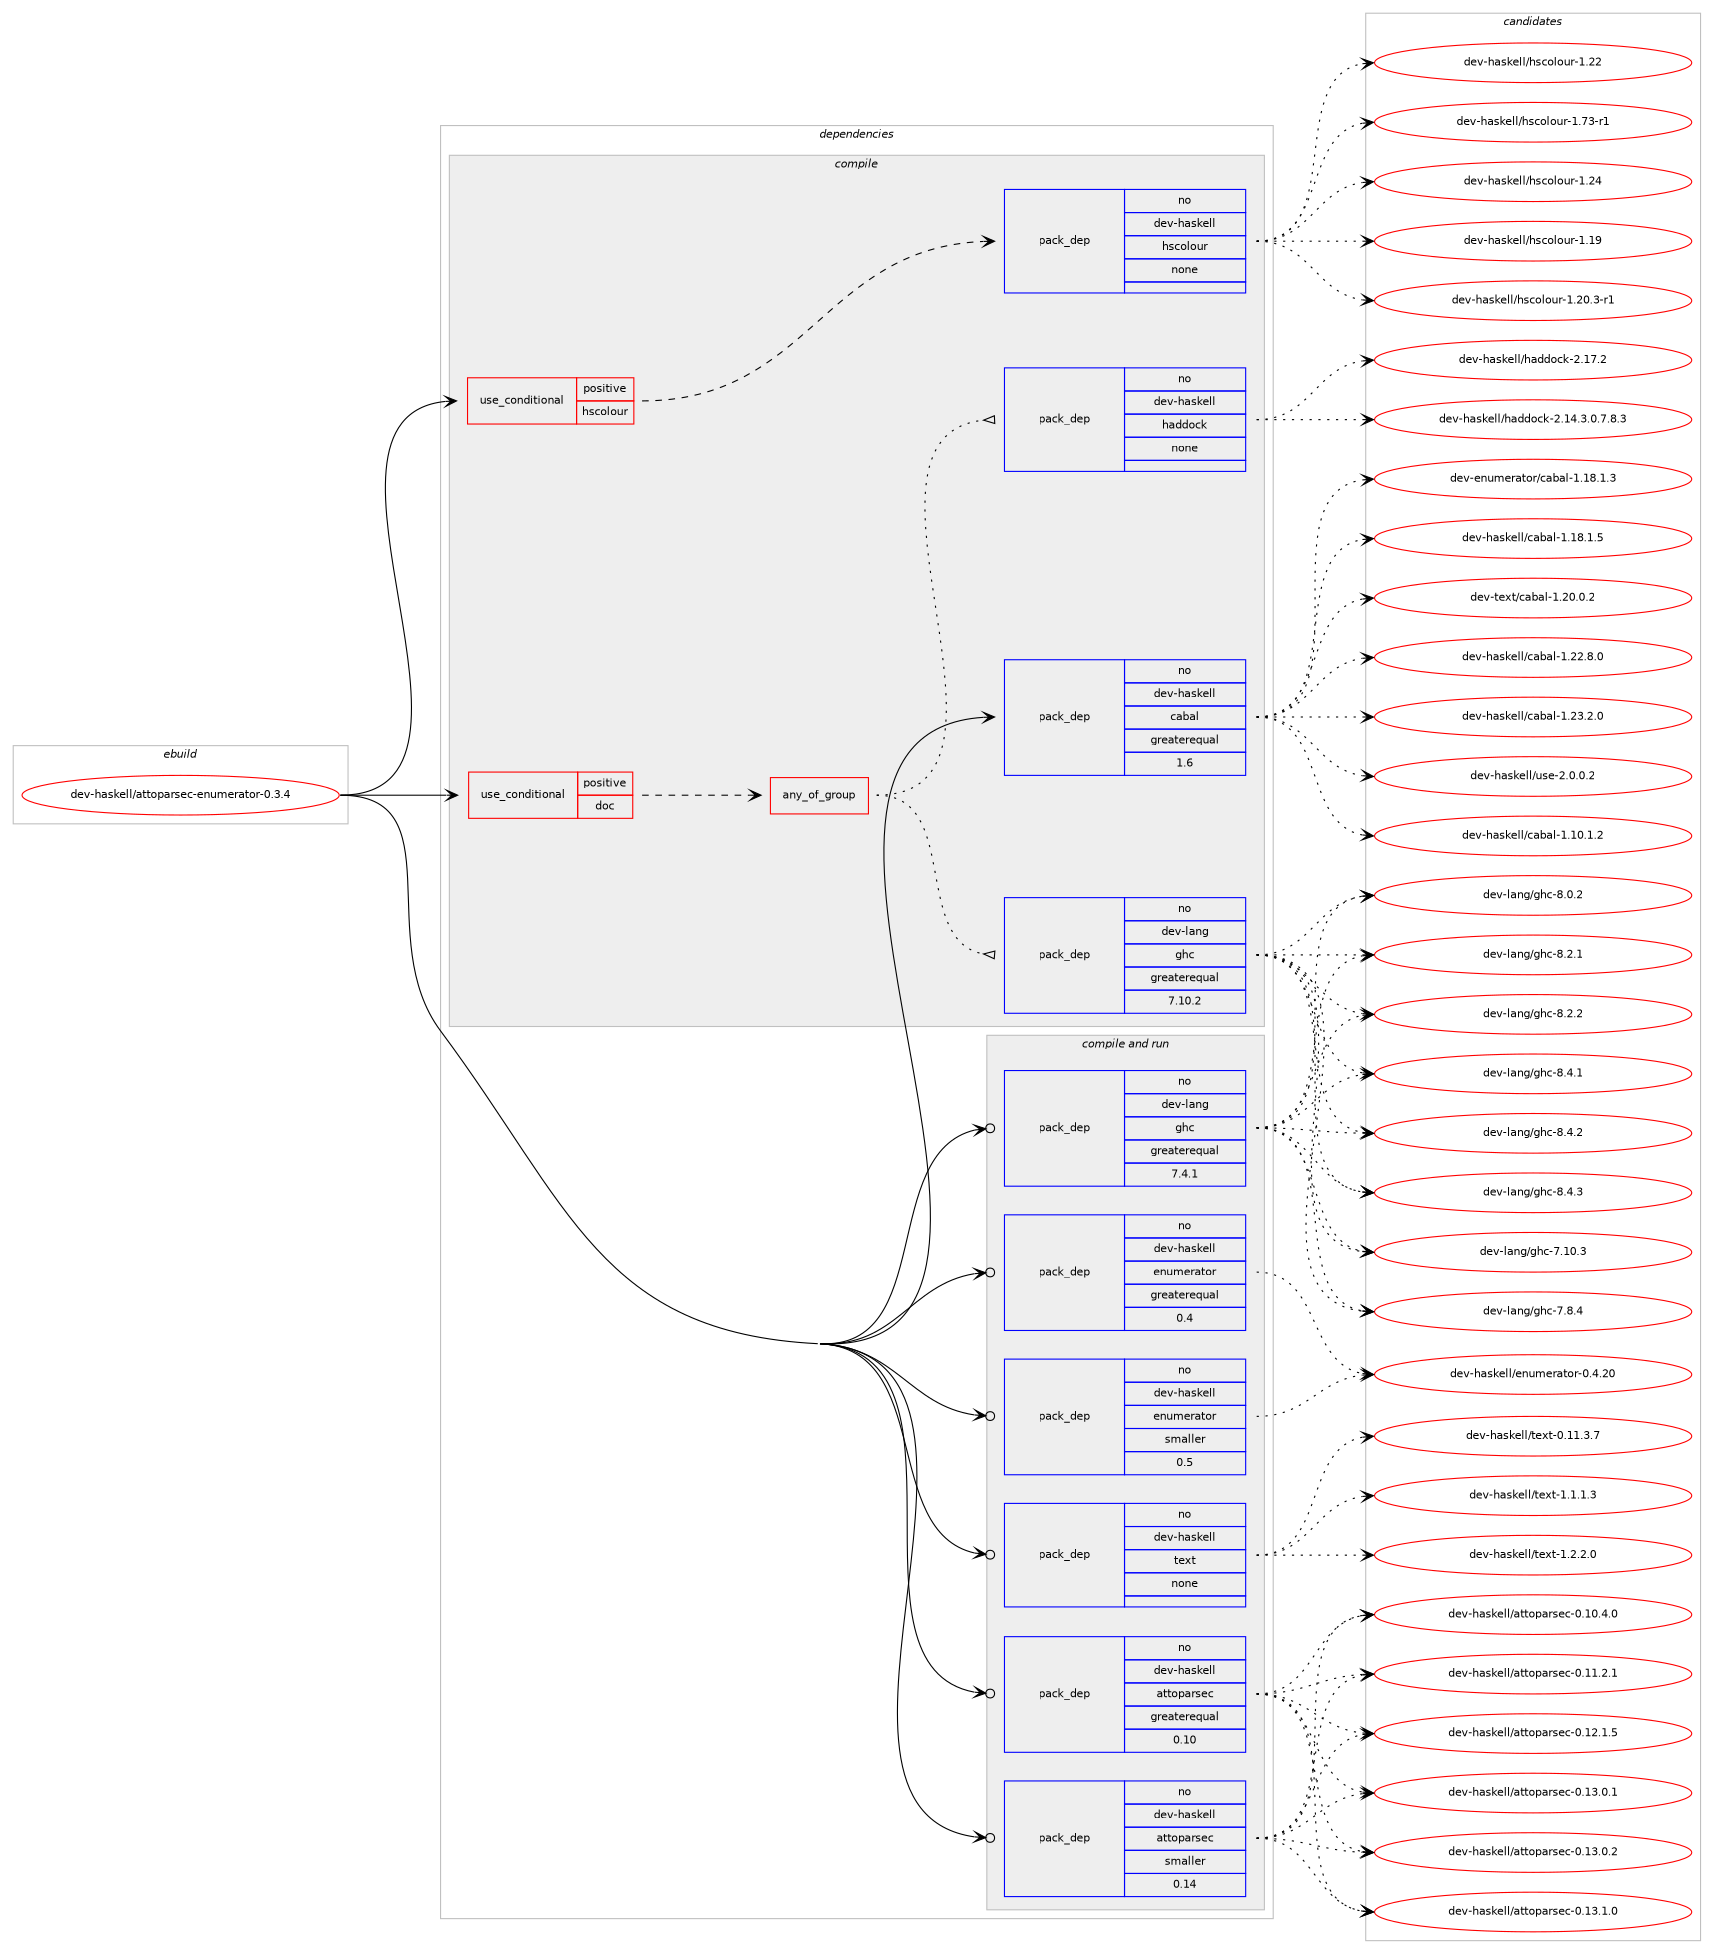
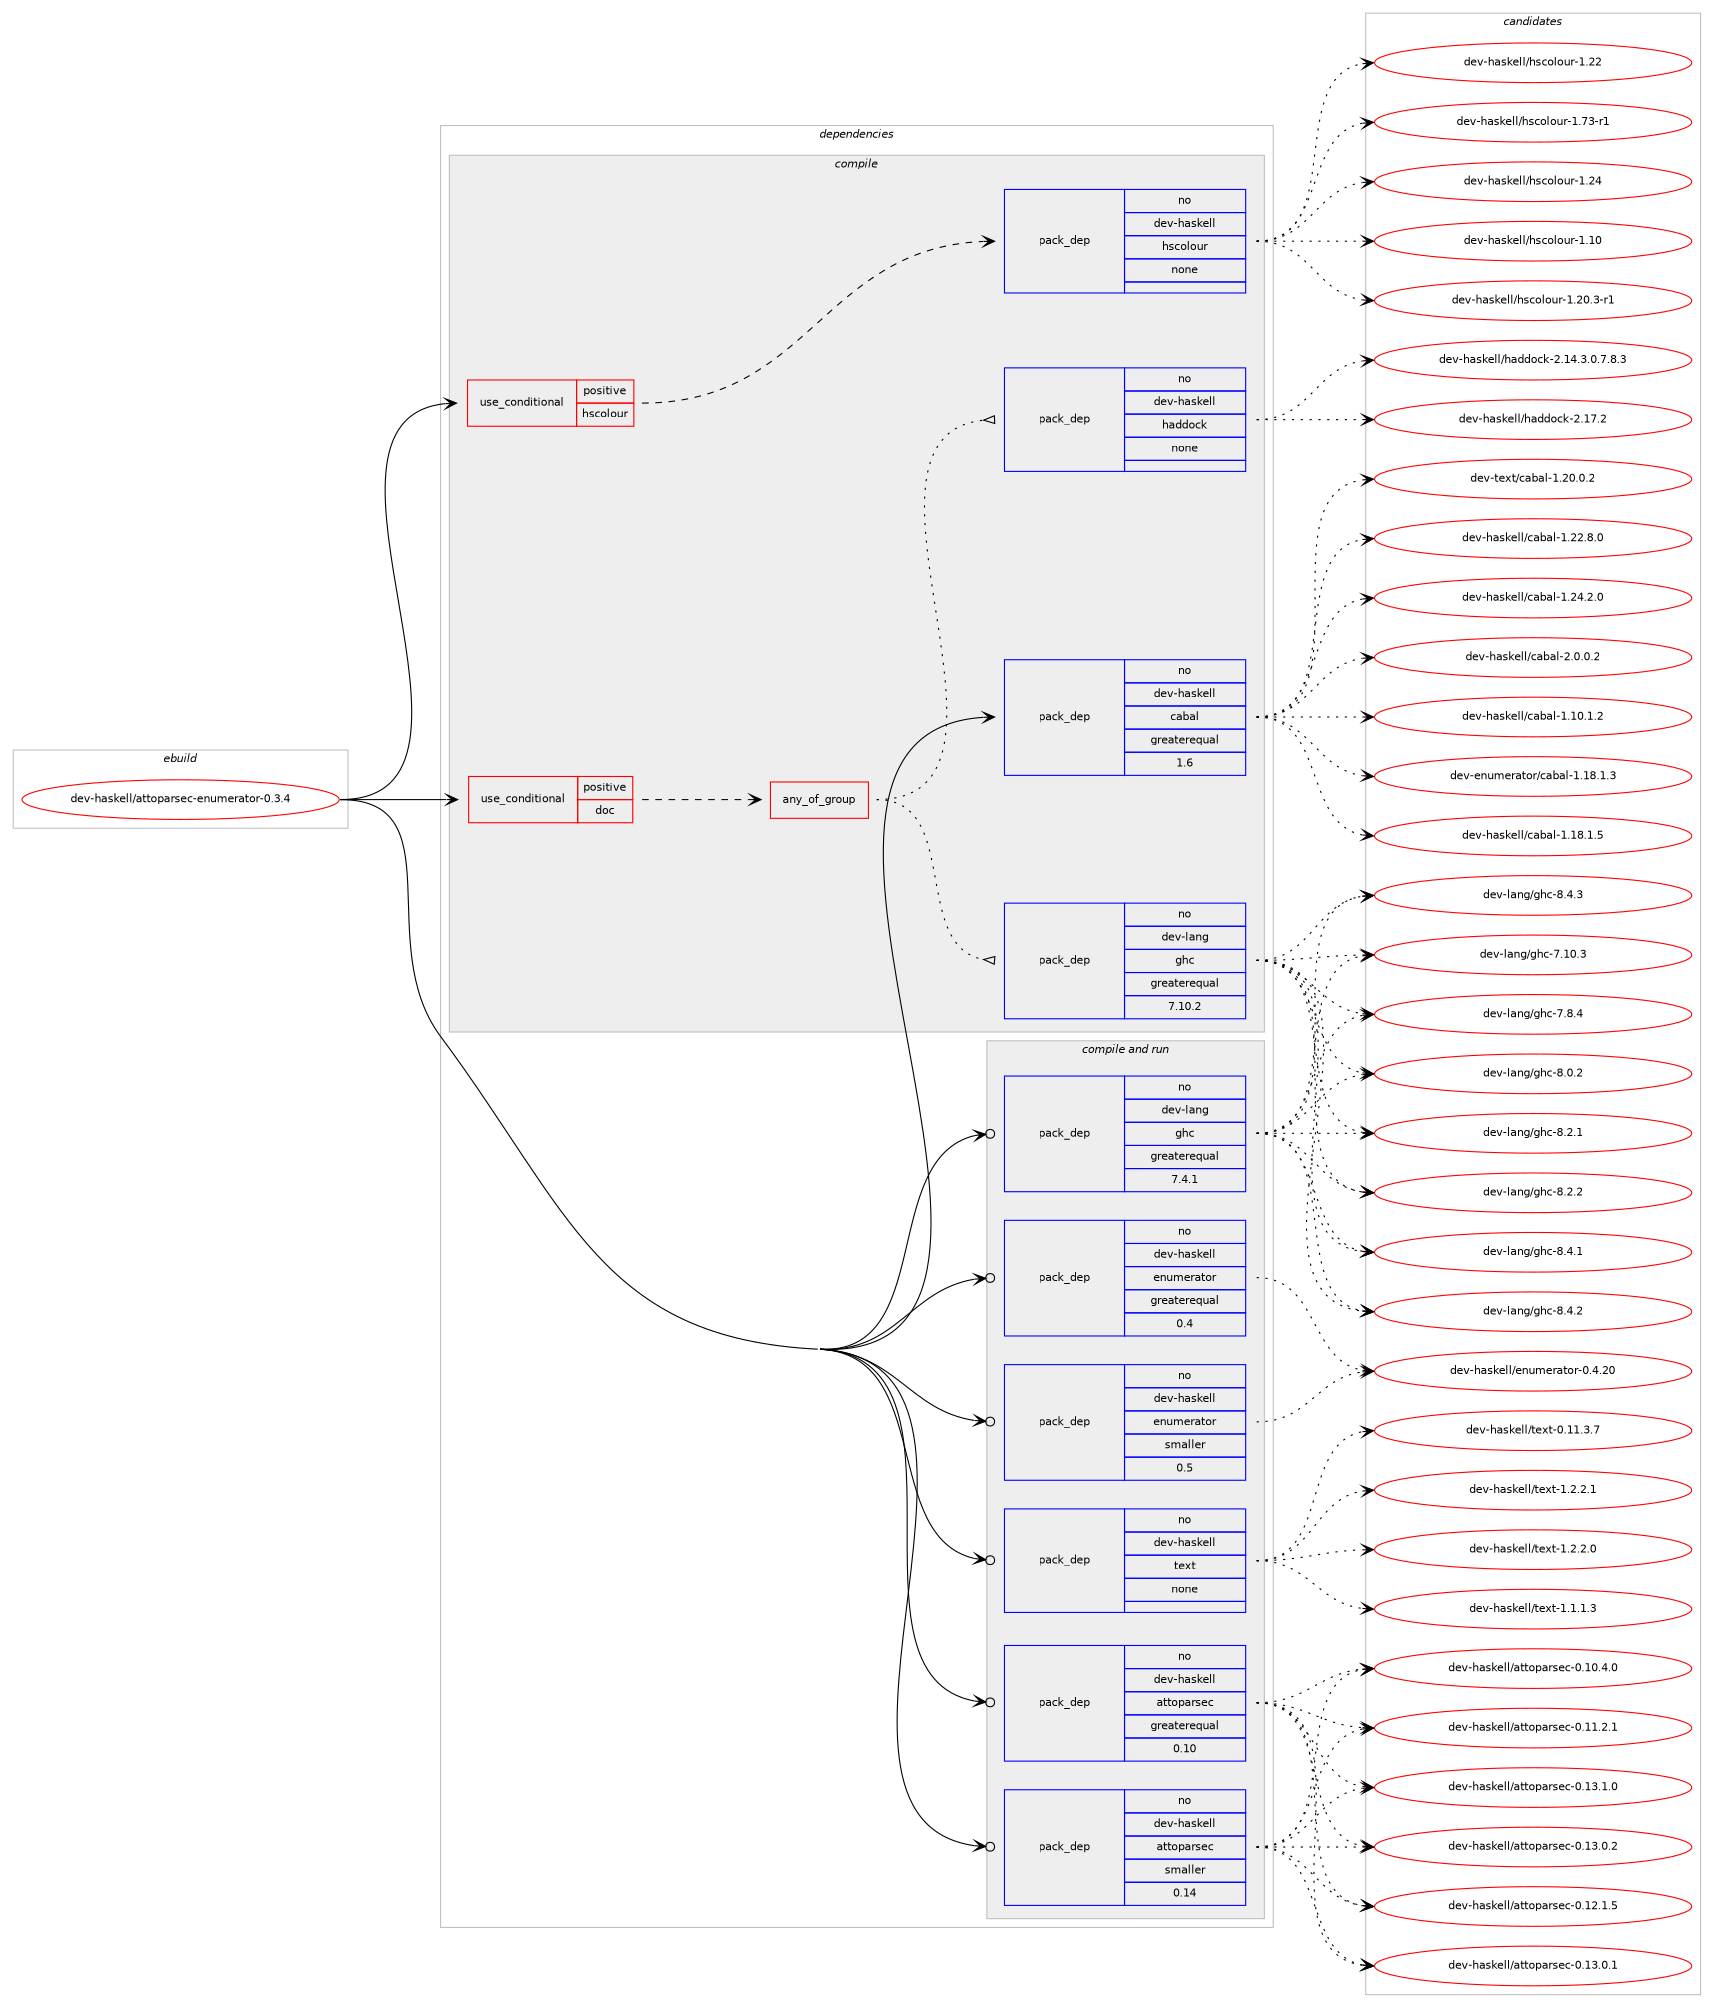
(1533, 241) -> (1533, 241)
(1533, 717) -> (1533, 598)
(1533, 776) -> (1533, 658)
none -> (1533, 1490)
